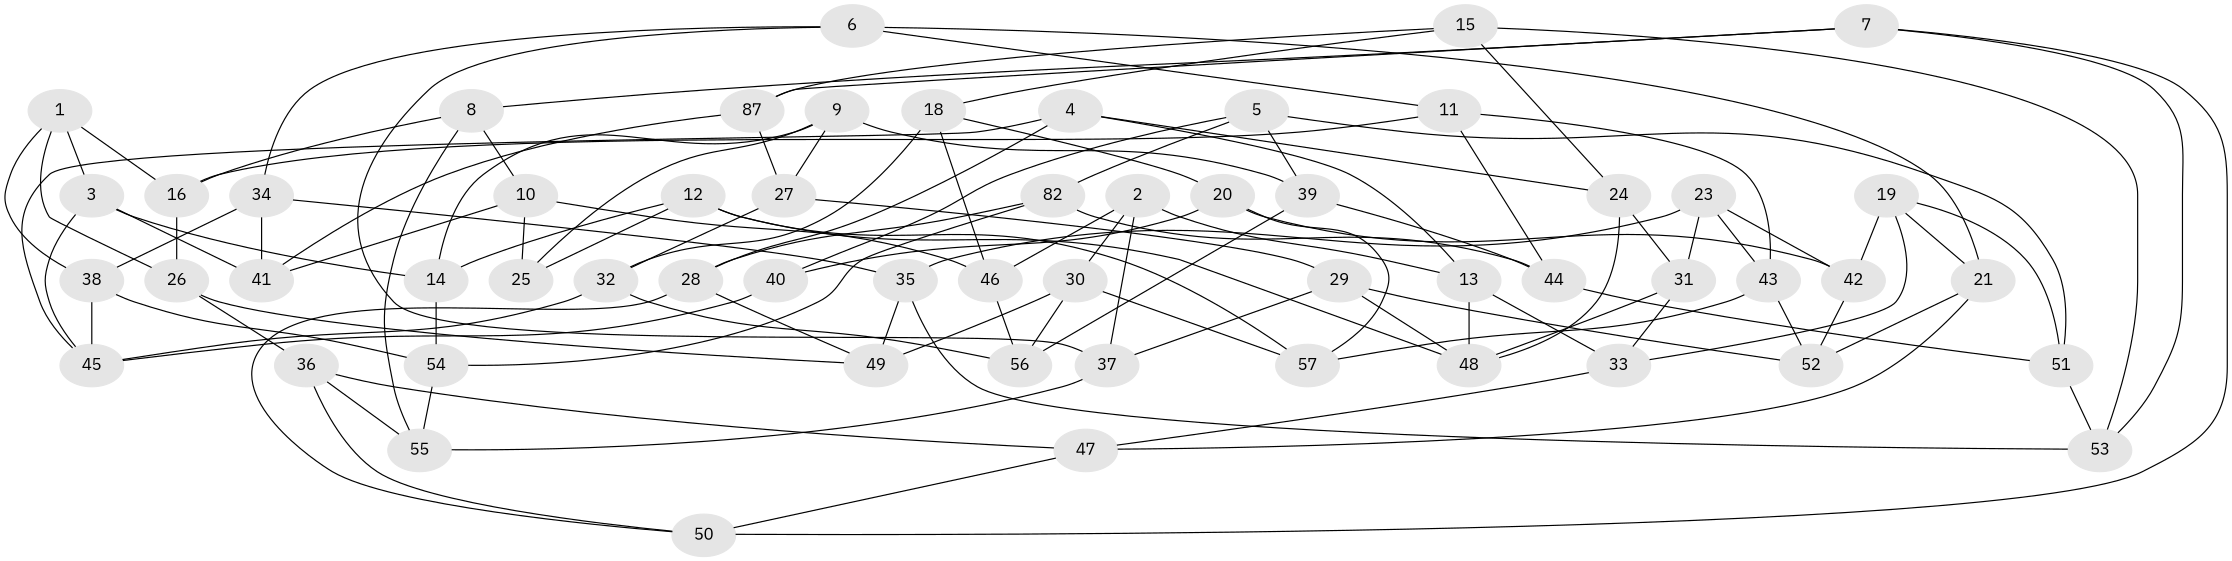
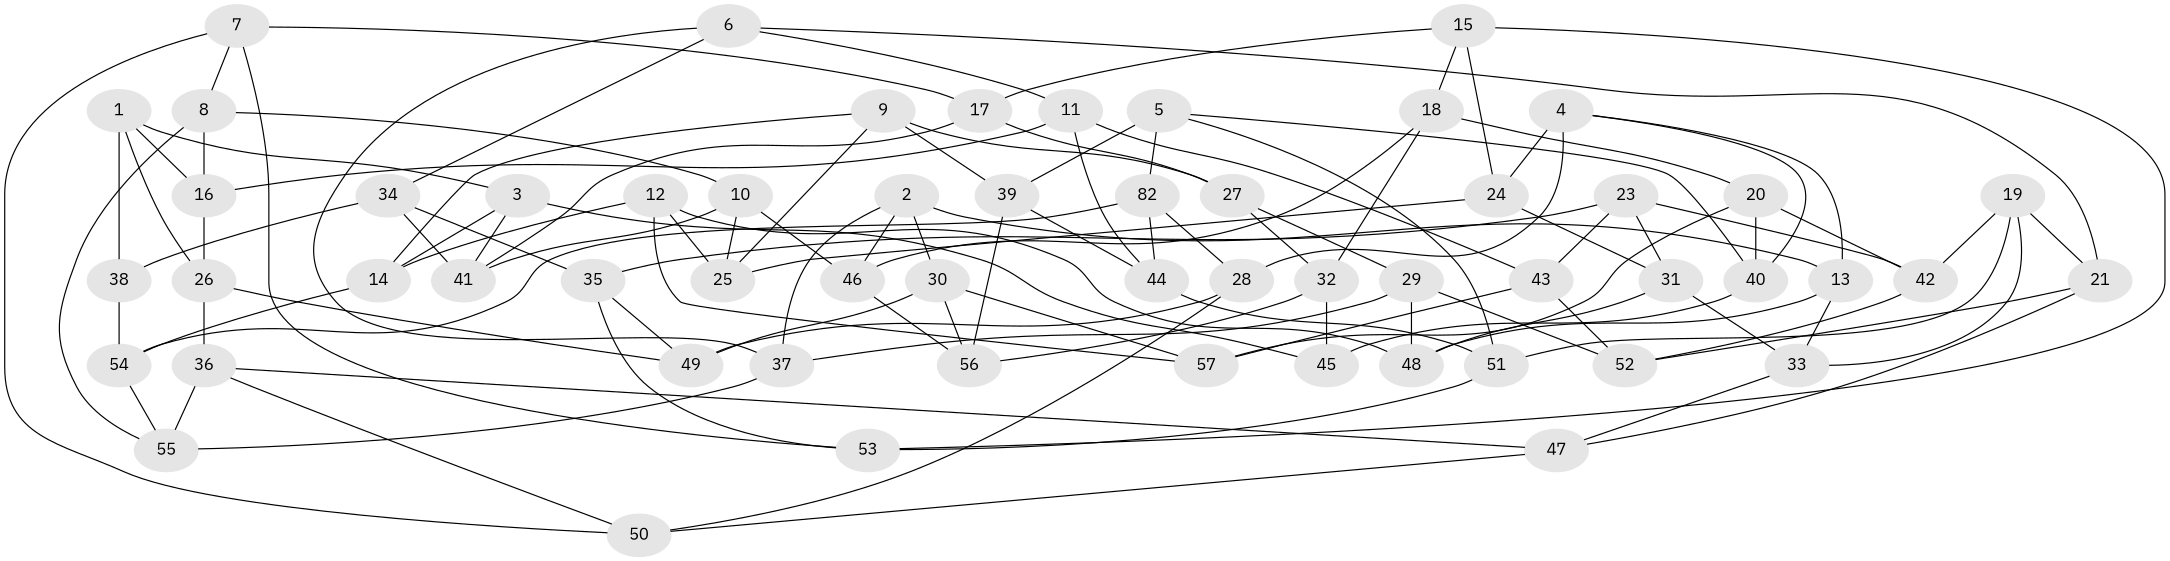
(752, 111) -> (980, 111)
(358, 147) -> (1789, 167)
(1588, 311) -> (1144, 229)
(92, 323) -> none
